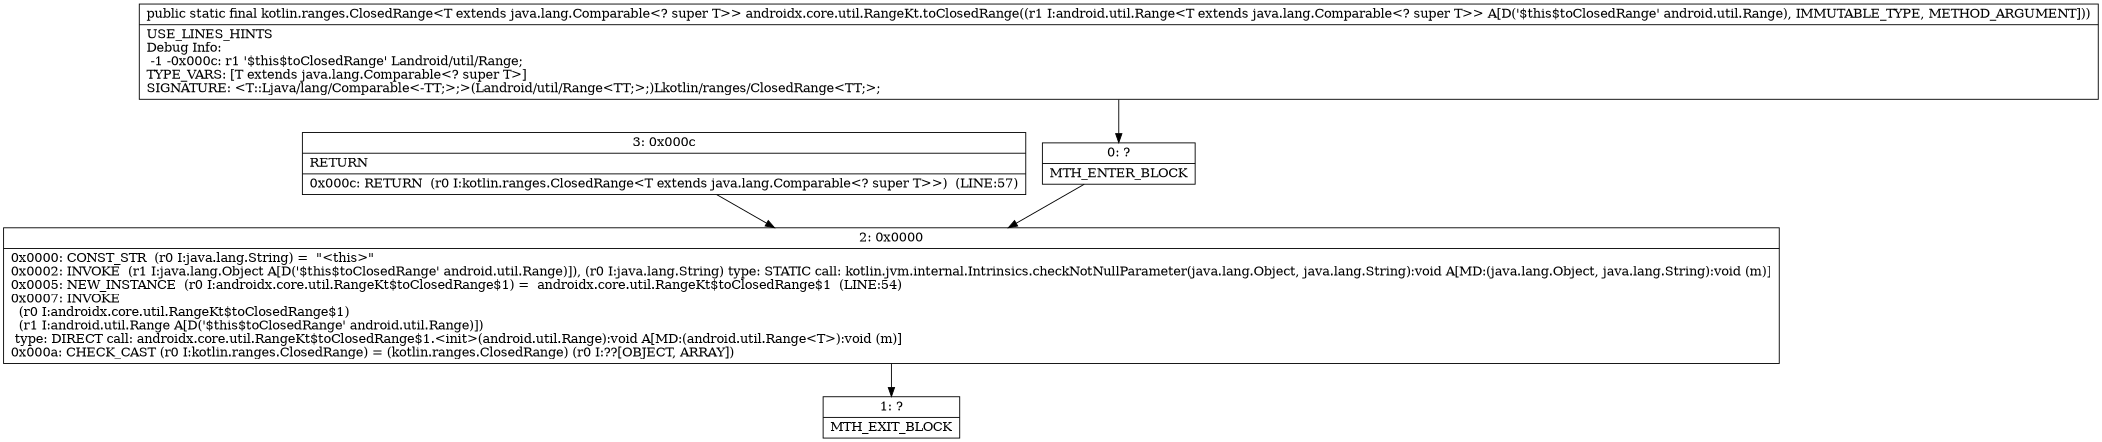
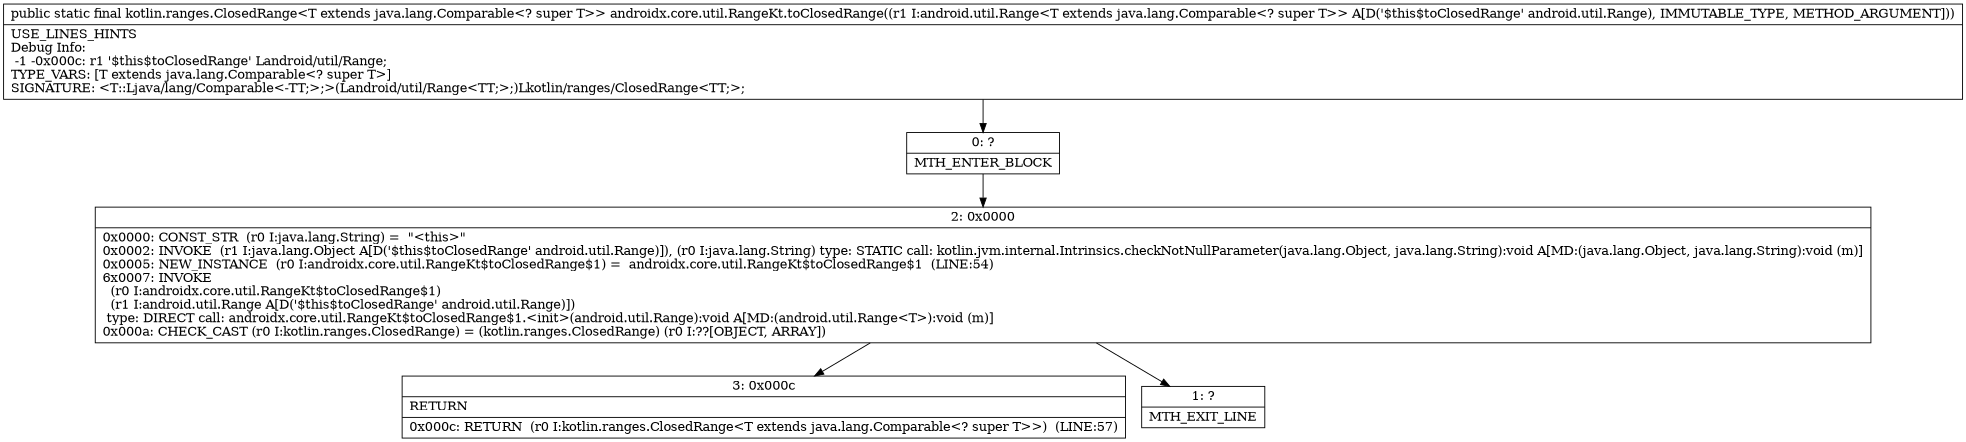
(742, 209) -> (846, 357)
(70, 299) -> (161, 278)
(891, 427) -> (1203, 417)
